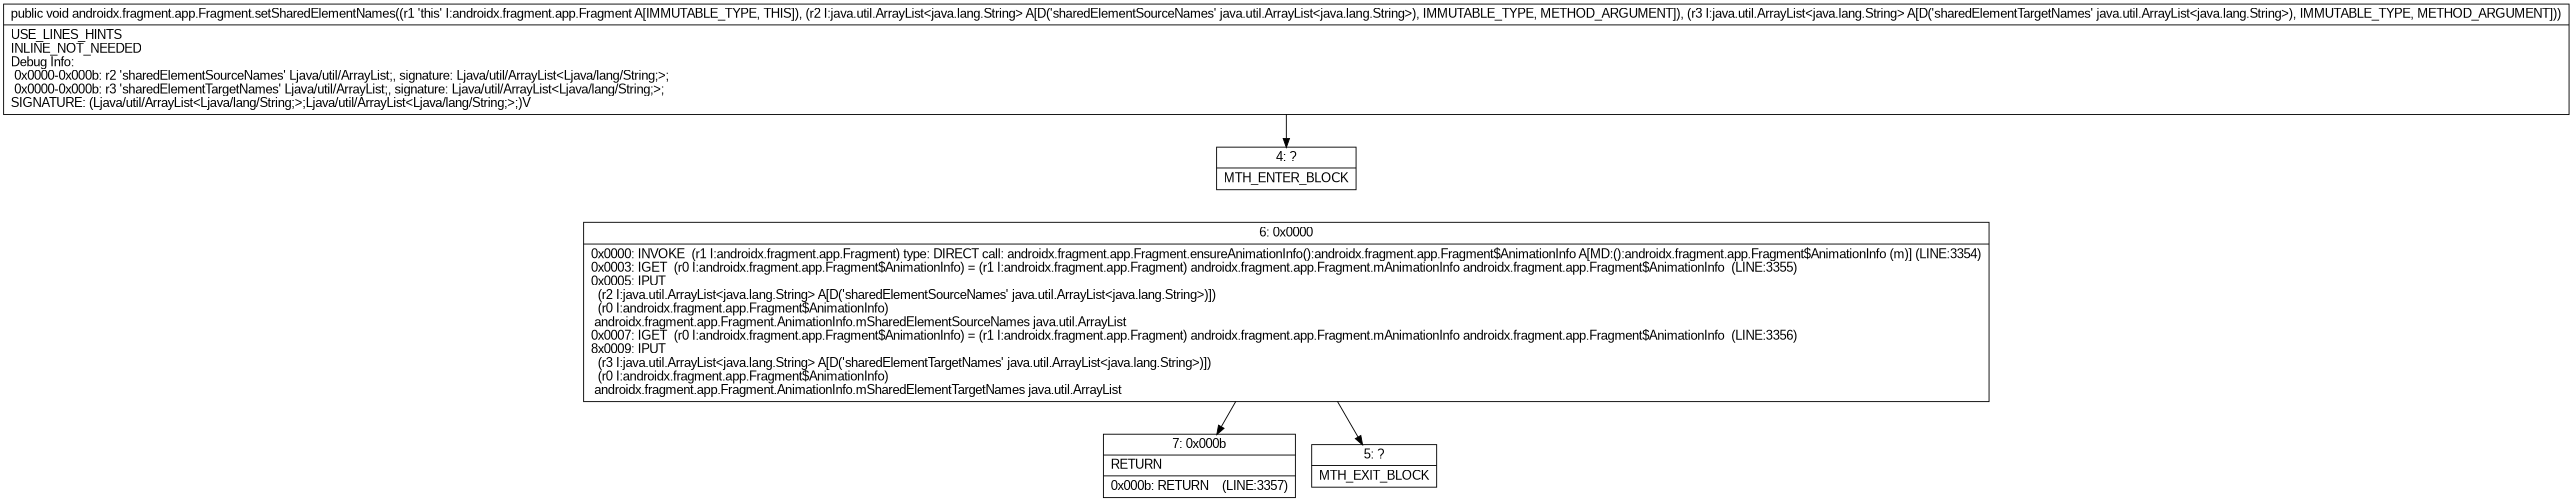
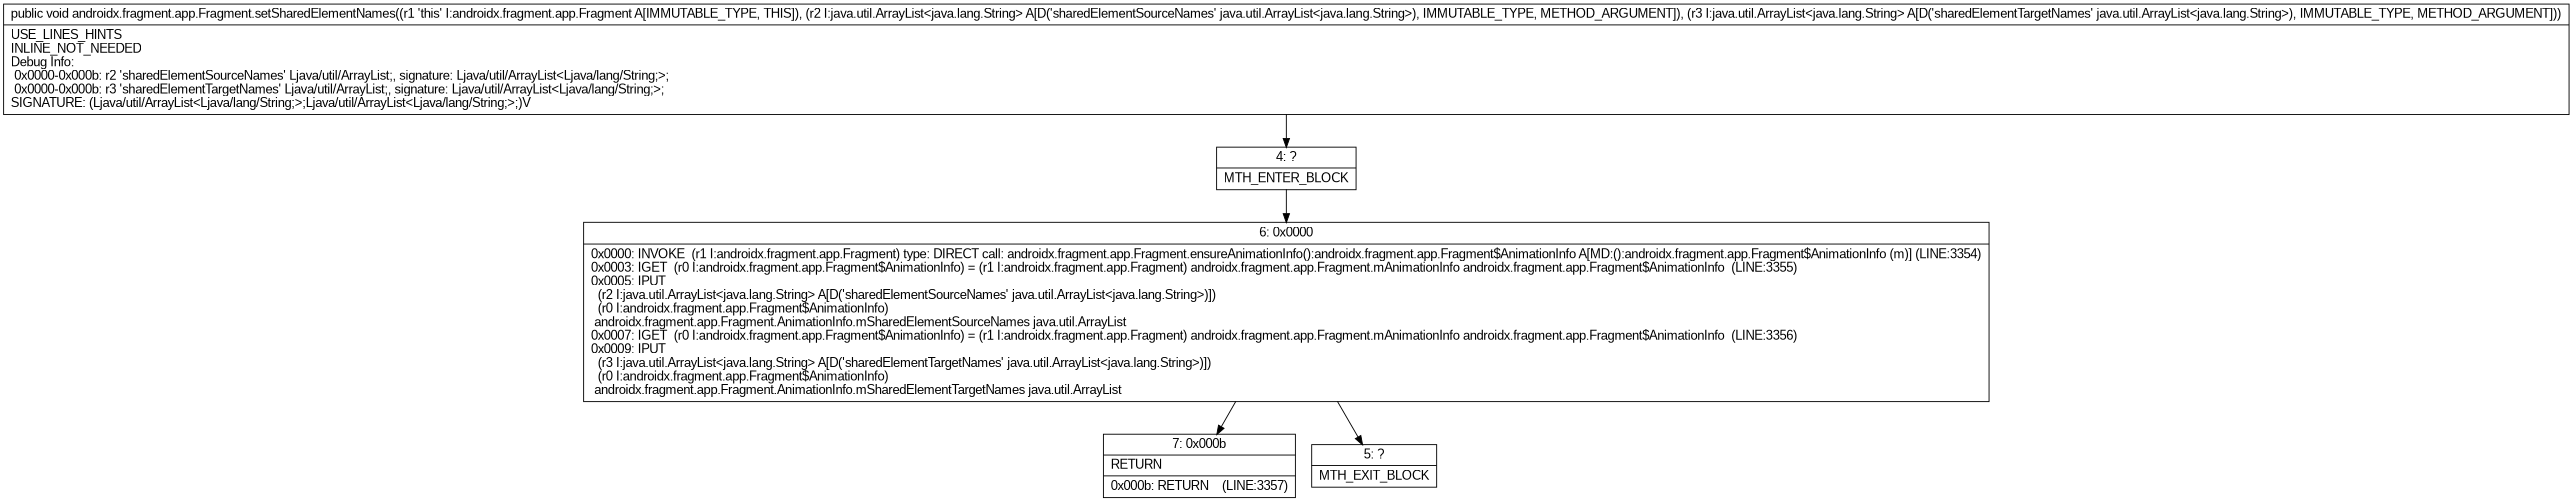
none -> (1286, 201)
(632, 350) -> (632, 350)
